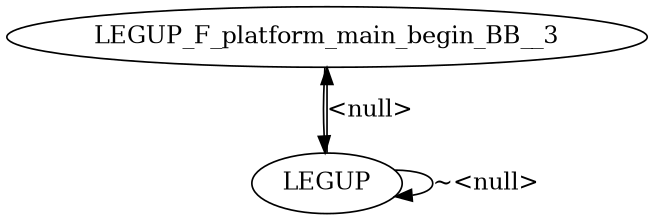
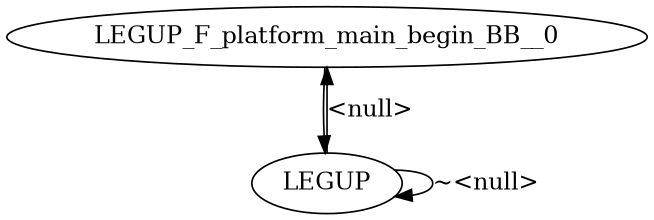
(327, 37) -> (327, 37)
